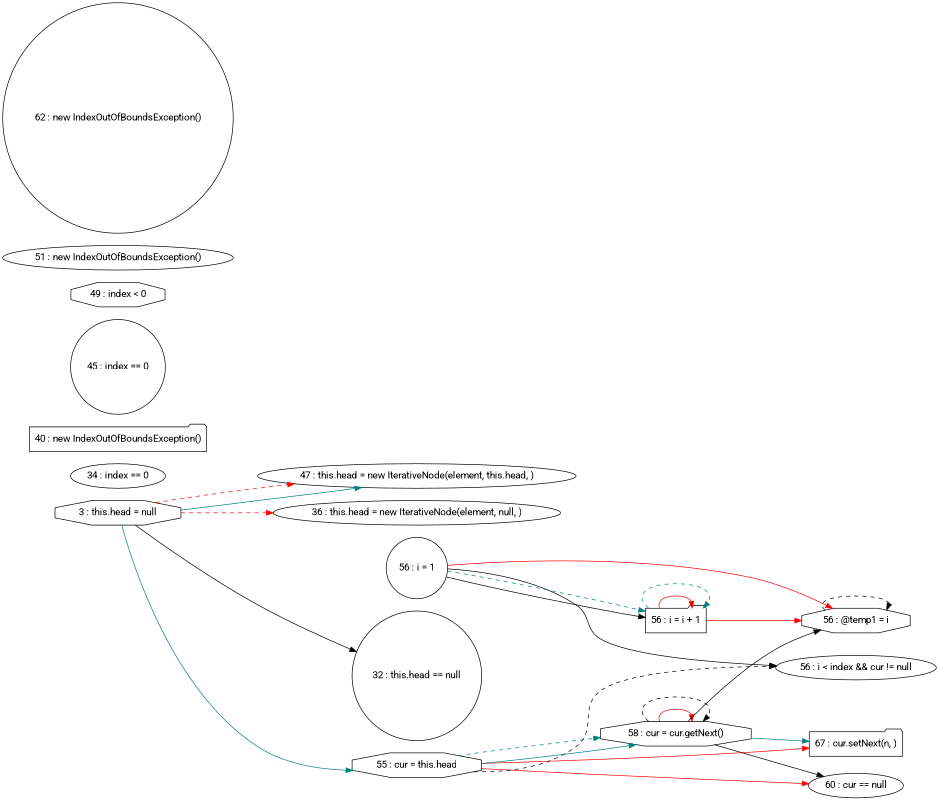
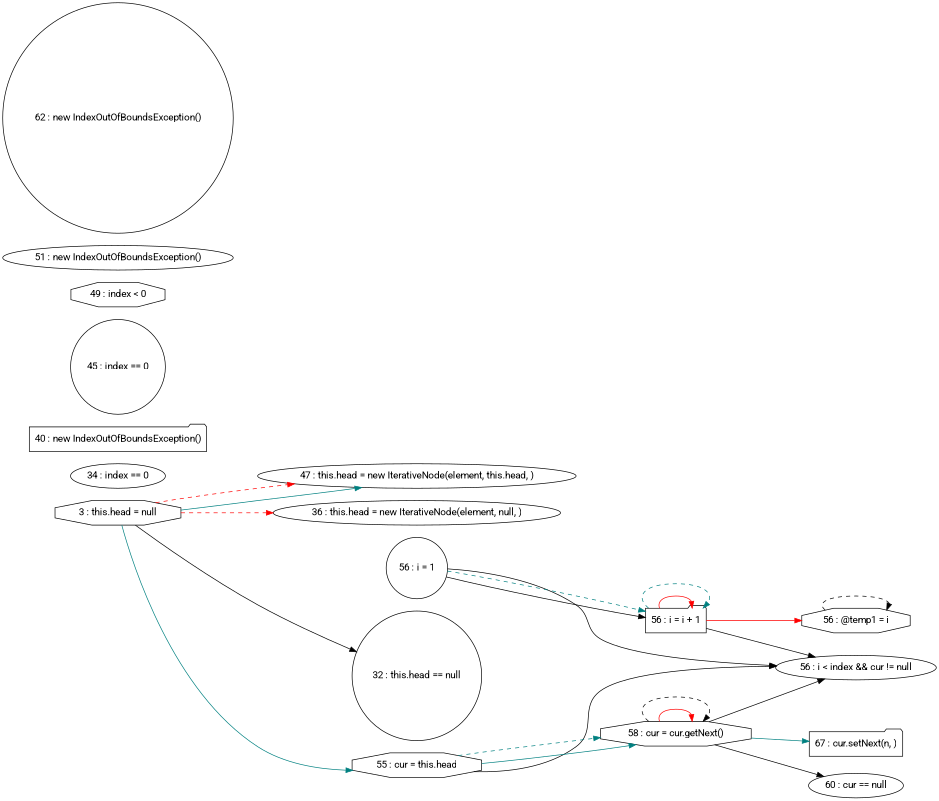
(640, 563) -> none
none -> (757, 642)
(743, 672) -> (764, 702)
(601, 690) -> (601, 690)
(642, 758) -> none
(642, 777) -> none
